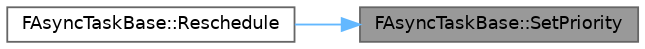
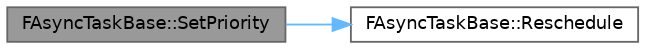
(318, 25) -> (309, 25)
